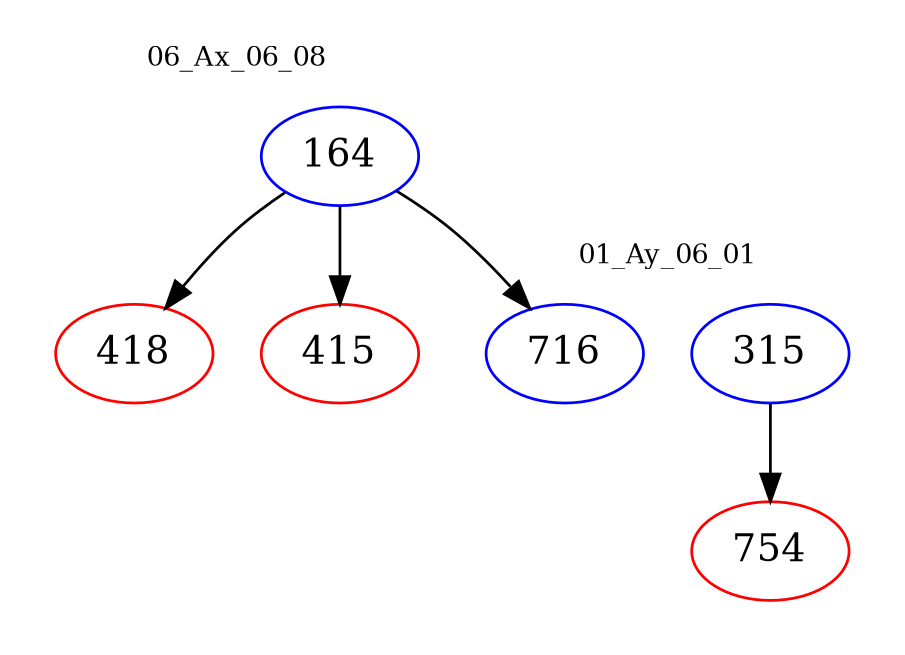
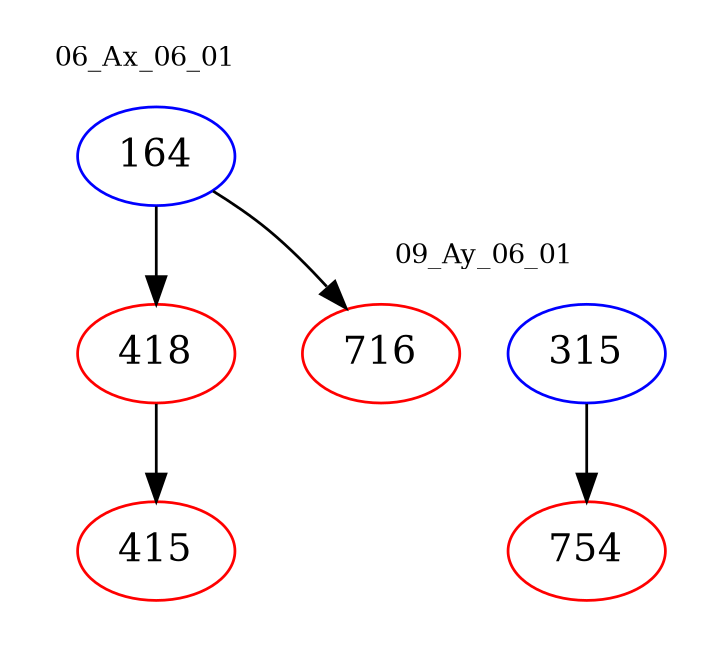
(237, 59) -> (145, 59)
(340, 242) -> (156, 439)
(668, 256) -> (484, 256)
(565, 354) -> (381, 354)
